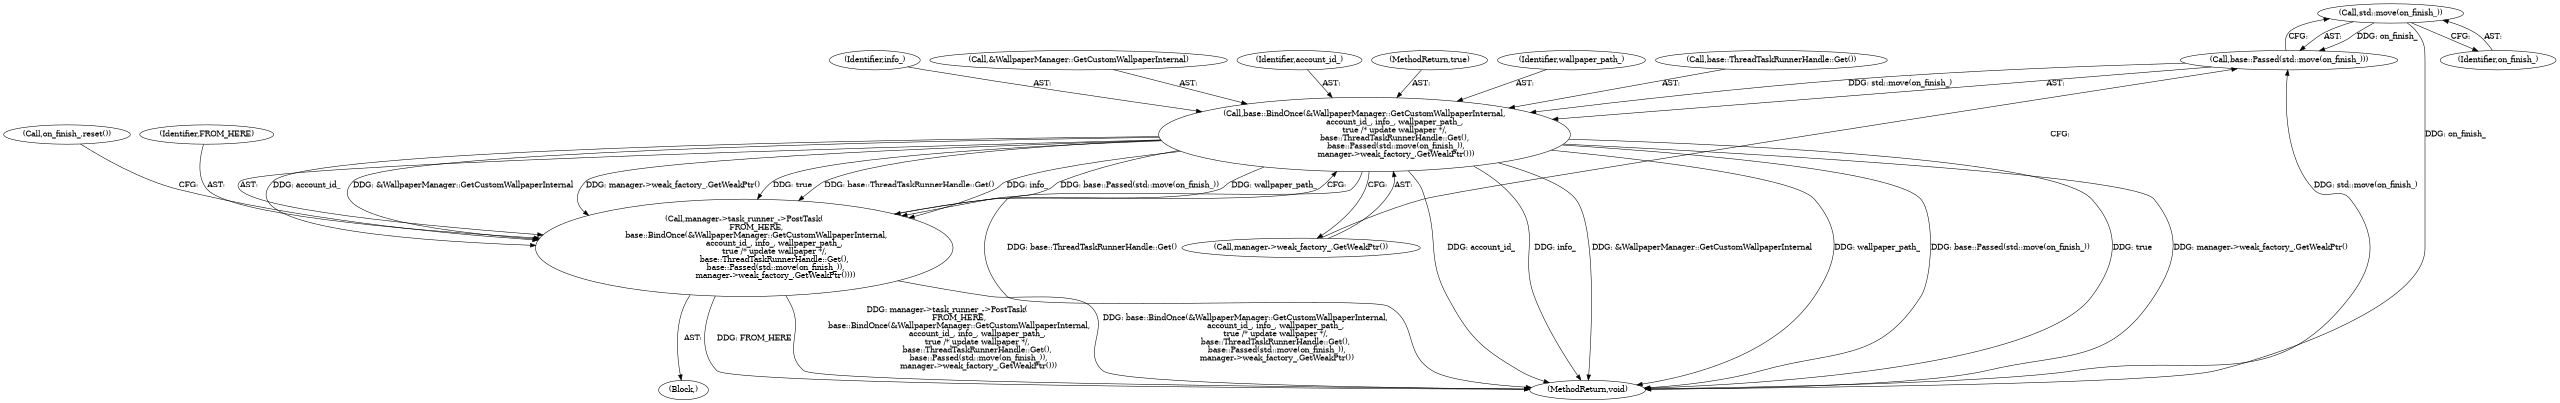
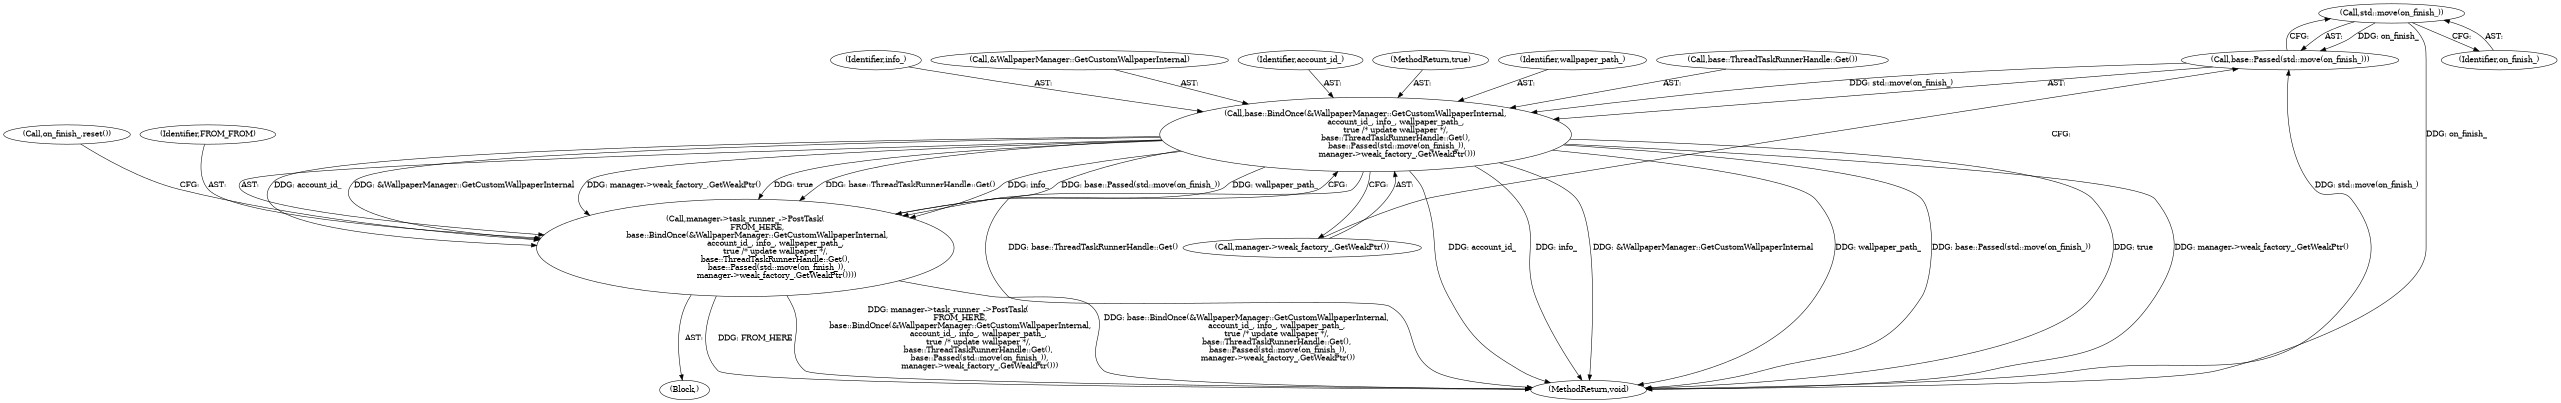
(207, 135) -> (208, 135)
